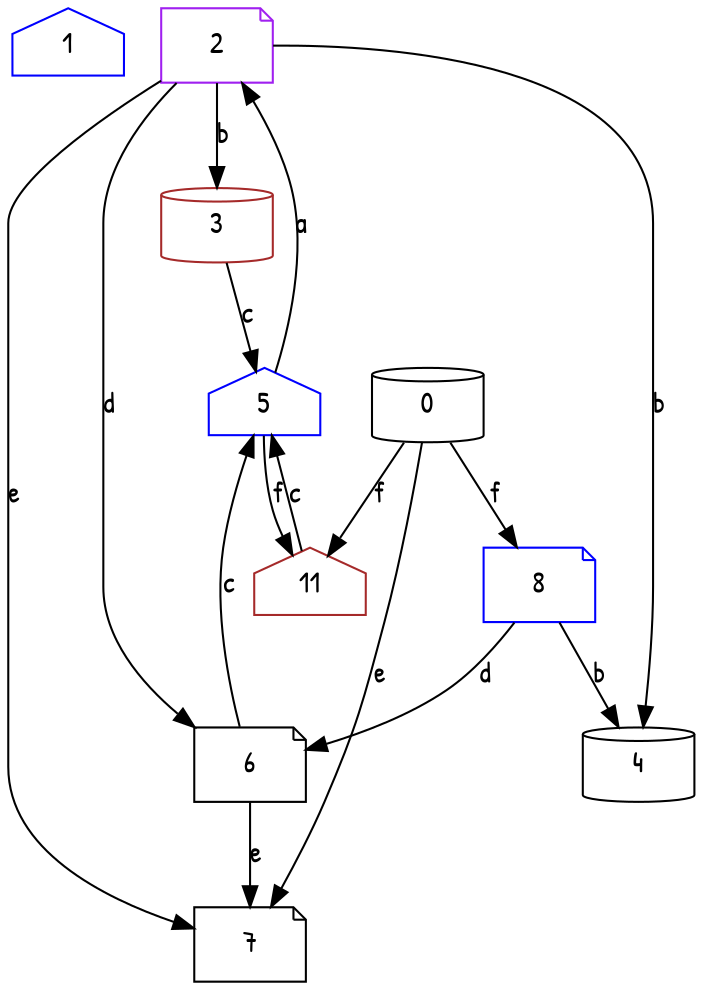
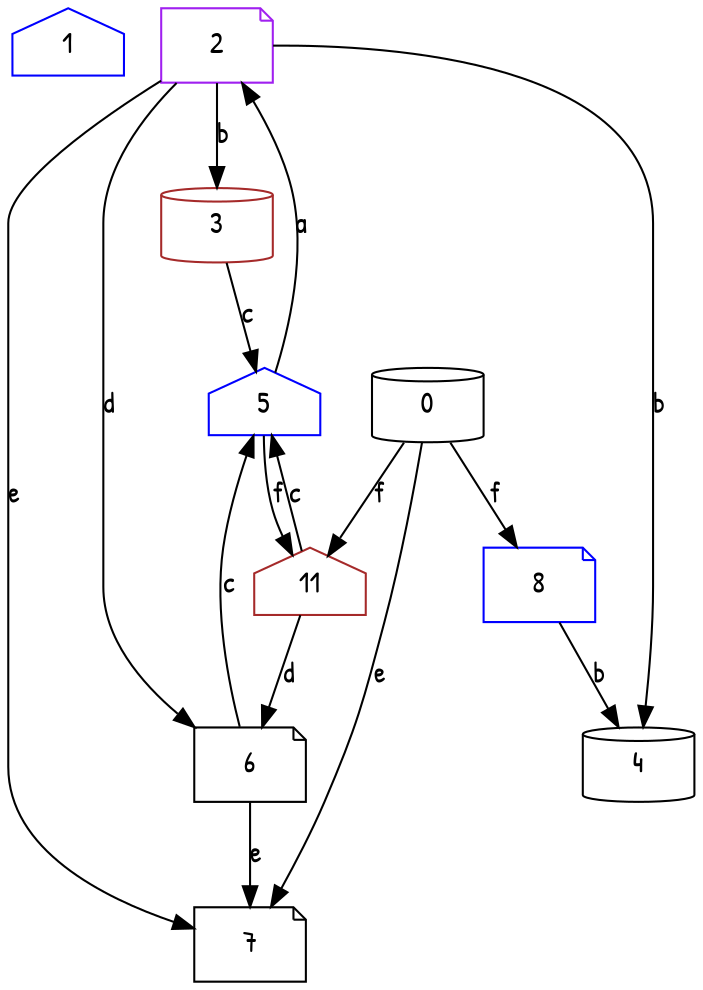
(431, 700) -> (285, 661)
